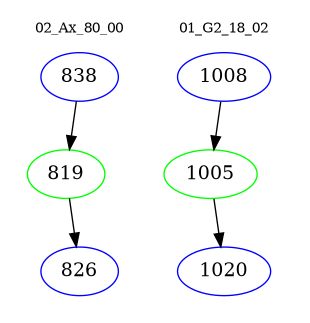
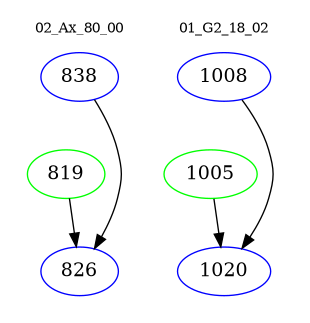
(74, 119) -> (121, 167)
(218, 119) -> (273, 167)
